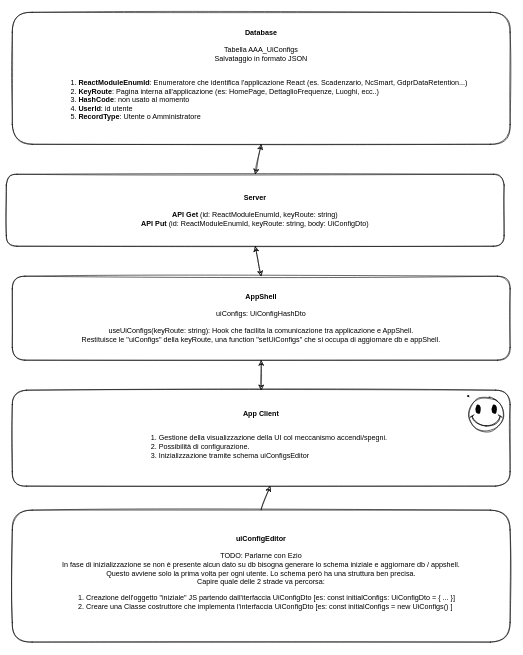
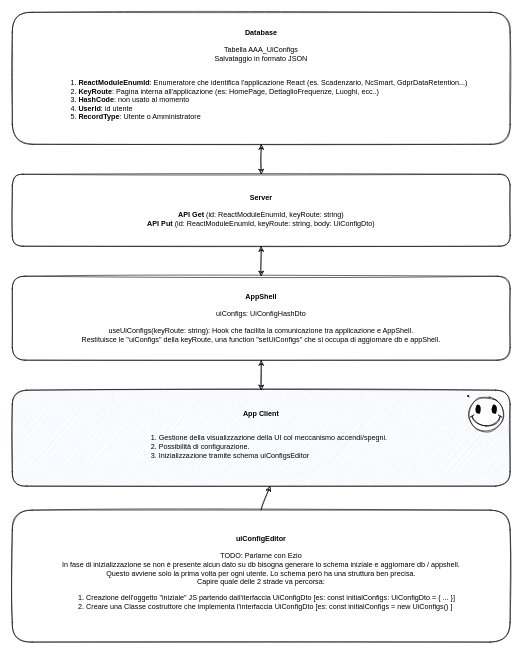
(255, 210) -> (261, 210)
(261, 438) -> (261, 438)
